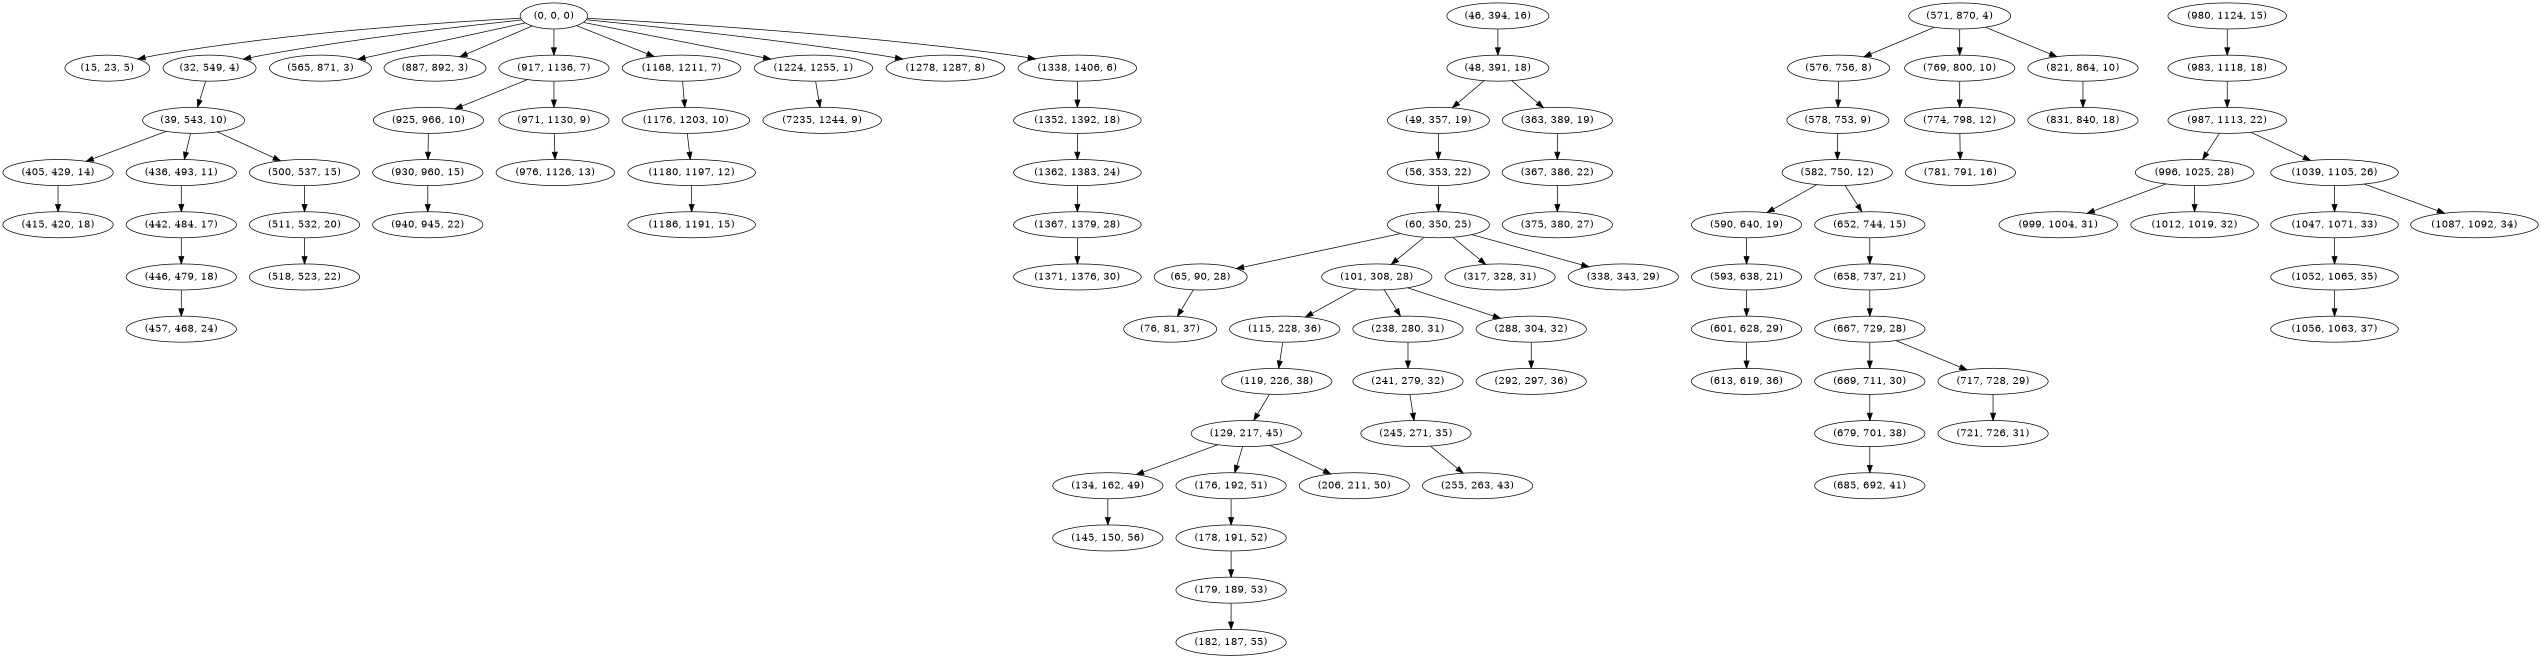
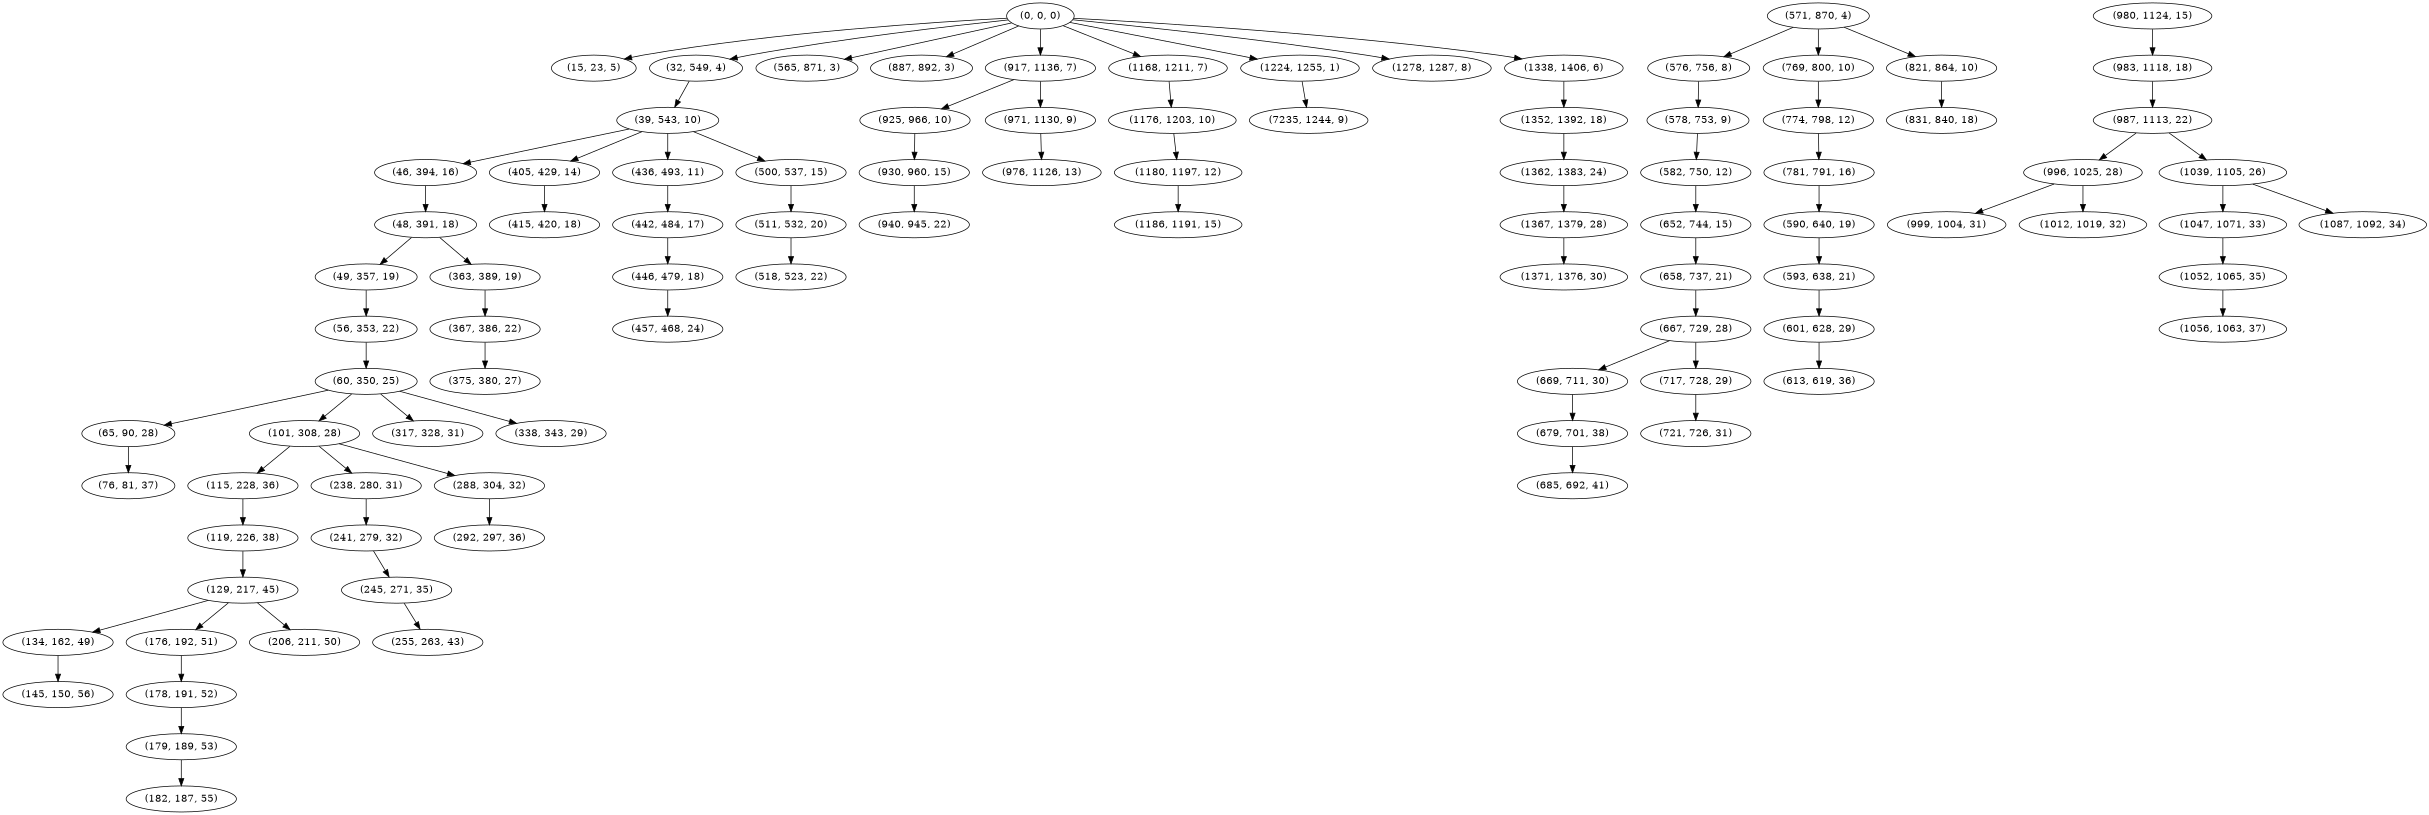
none -> (550, 145)
(1795, 197) -> (1819, 195)
